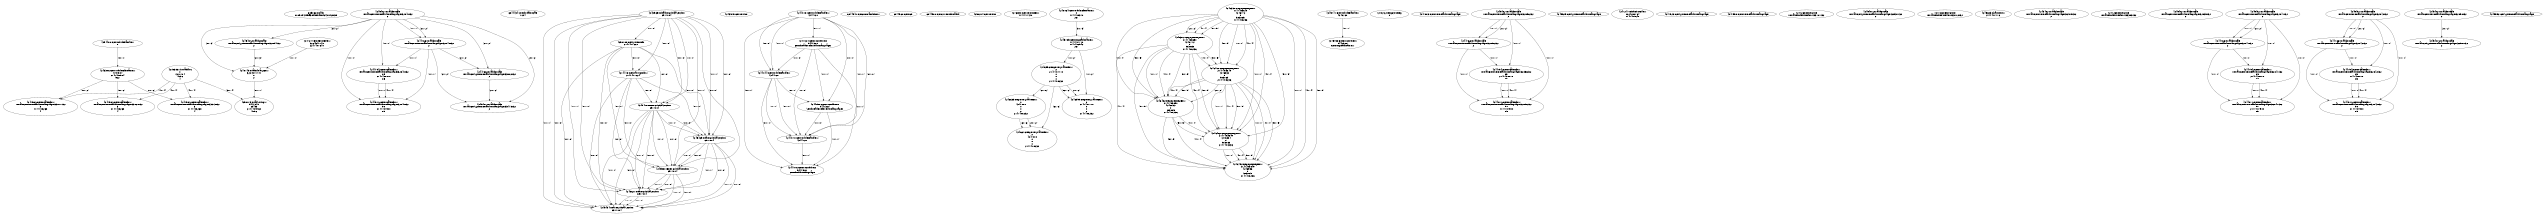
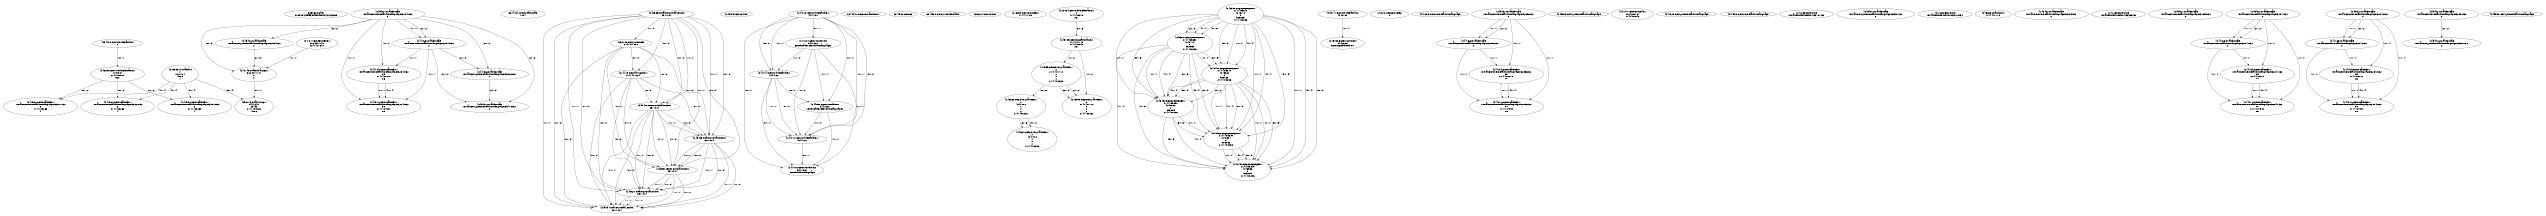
(1050, 107) -> none
